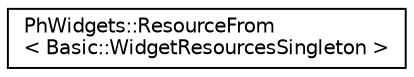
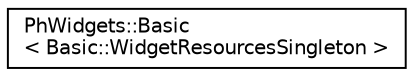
(207, 38) -> (207, 38)
